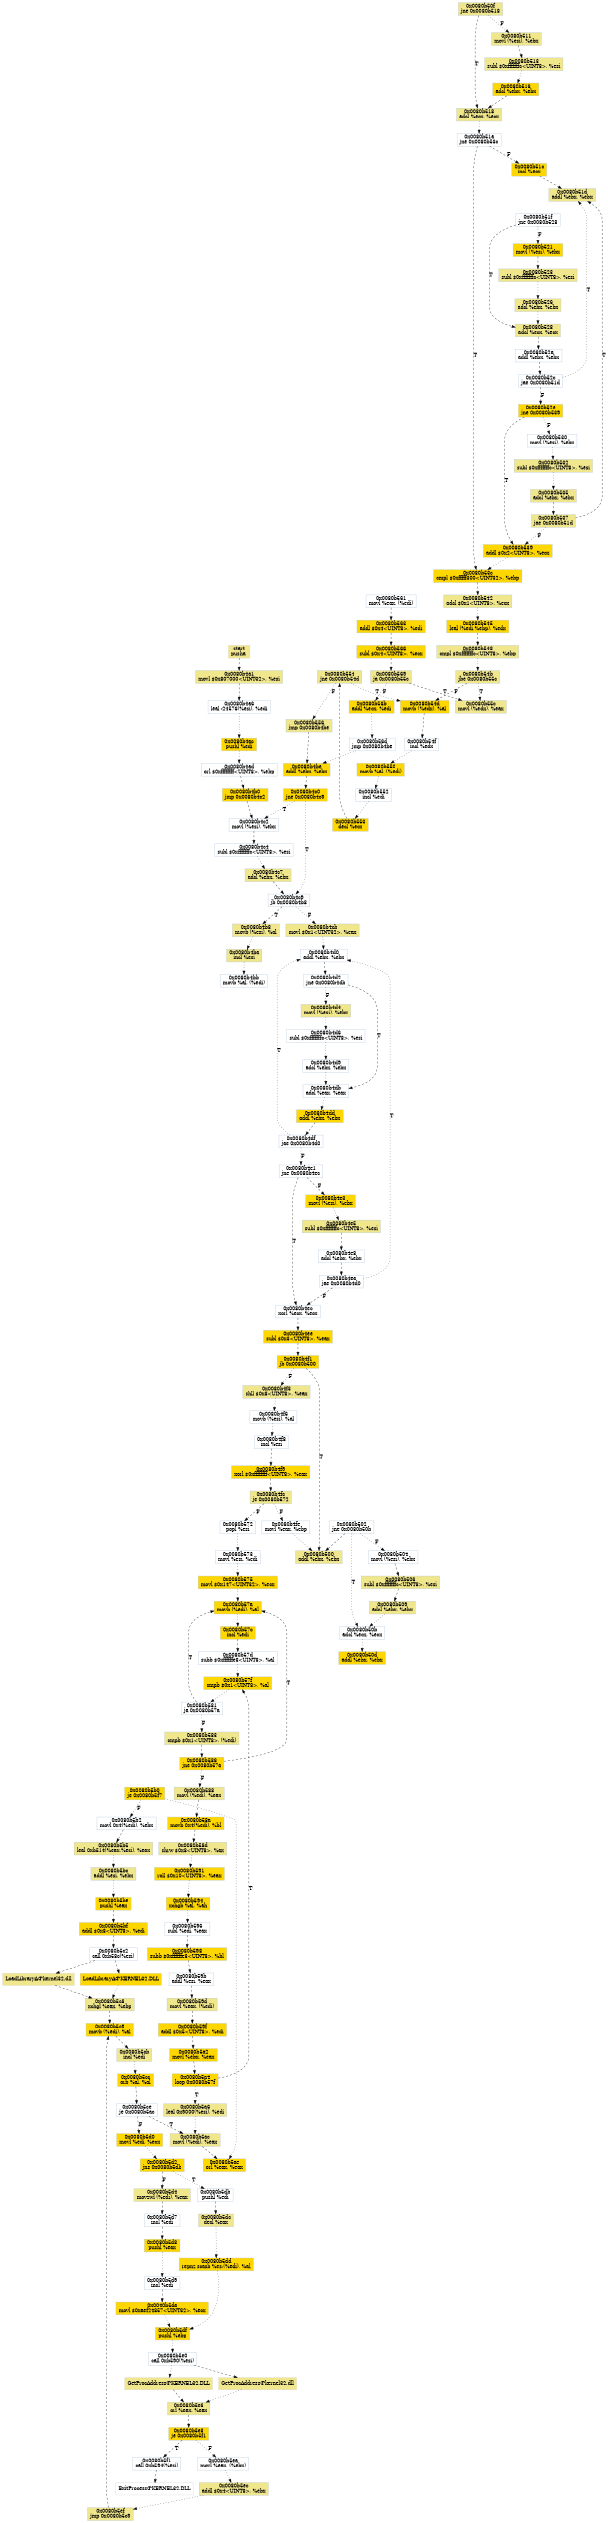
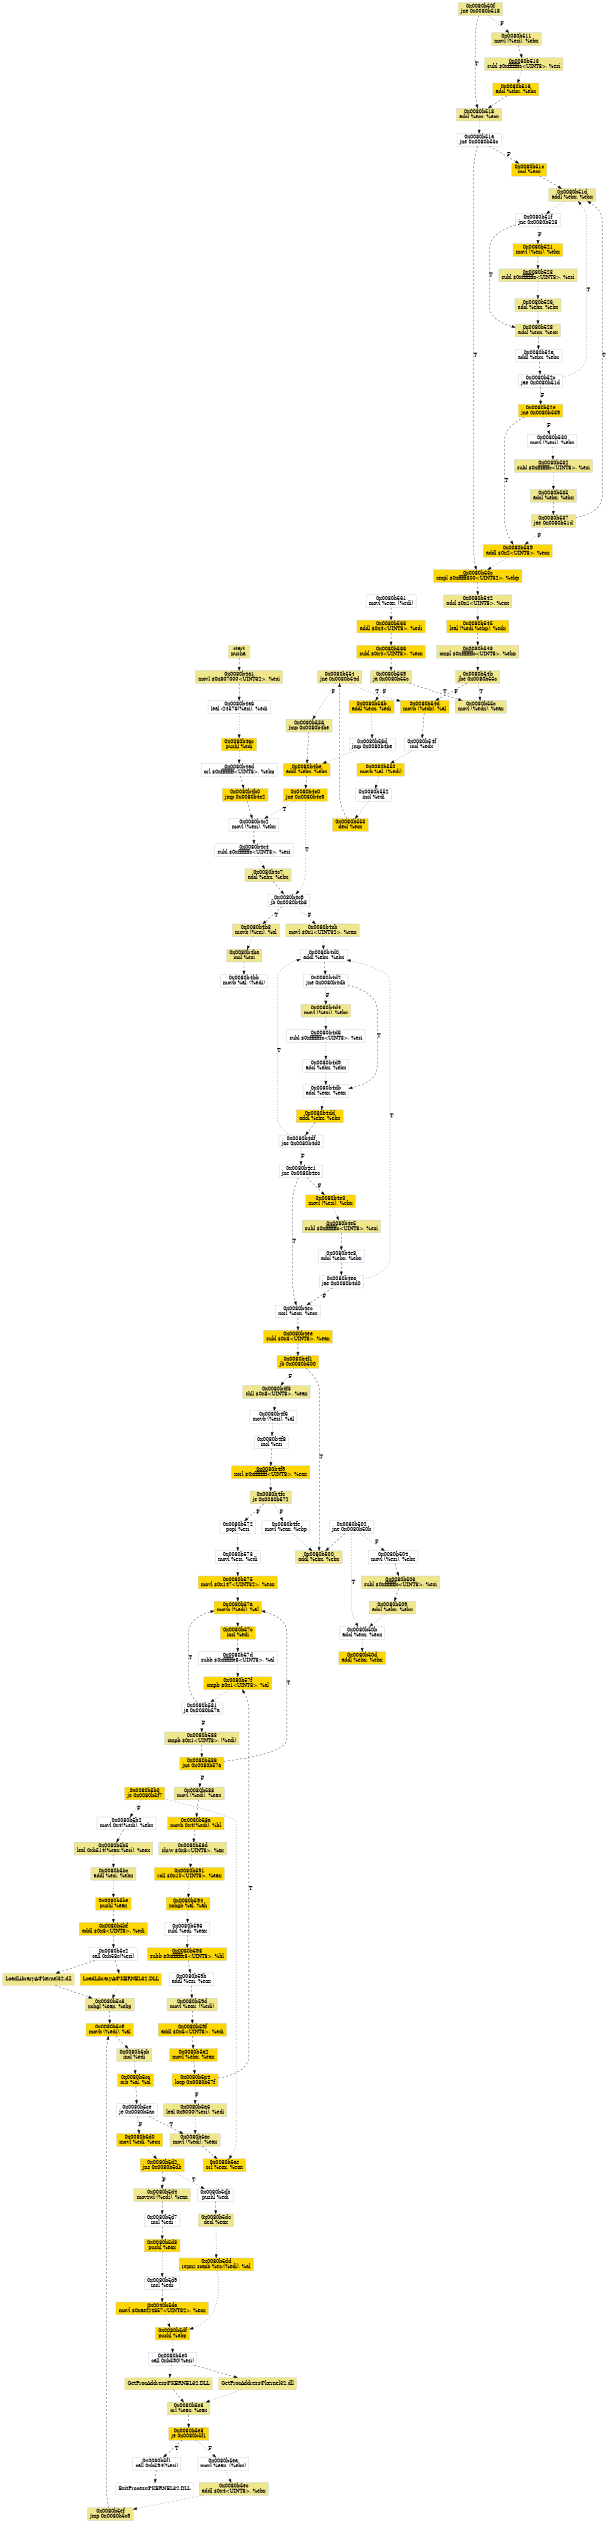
none -> (557, 207)
(197, 2095) -> (197, 2095)
